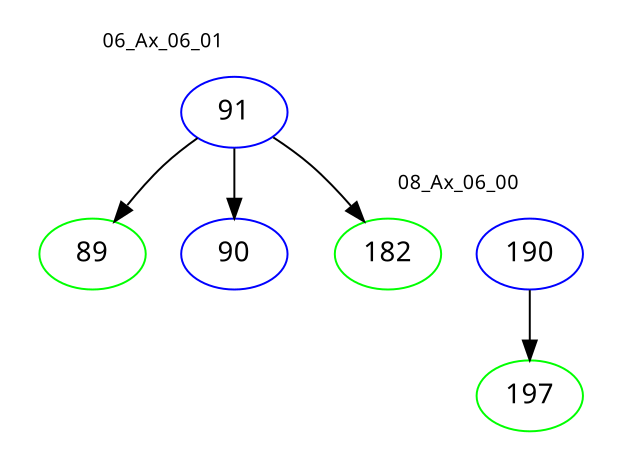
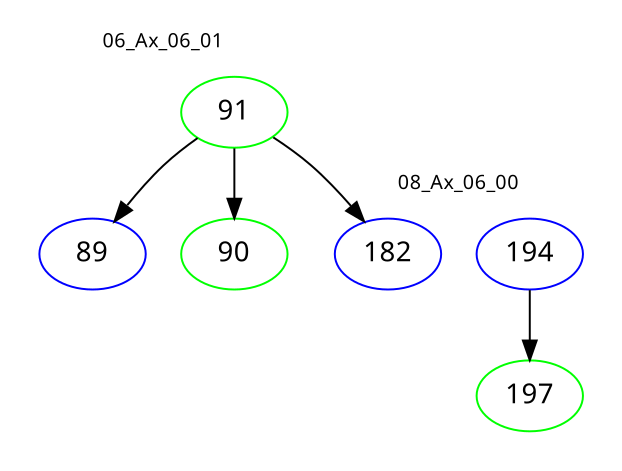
(234, 112) -> (234, 112)
(93, 254) -> (93, 254)
(234, 254) -> (234, 254)
(388, 254) -> (388, 254)
(530, 254) -> (530, 254)
